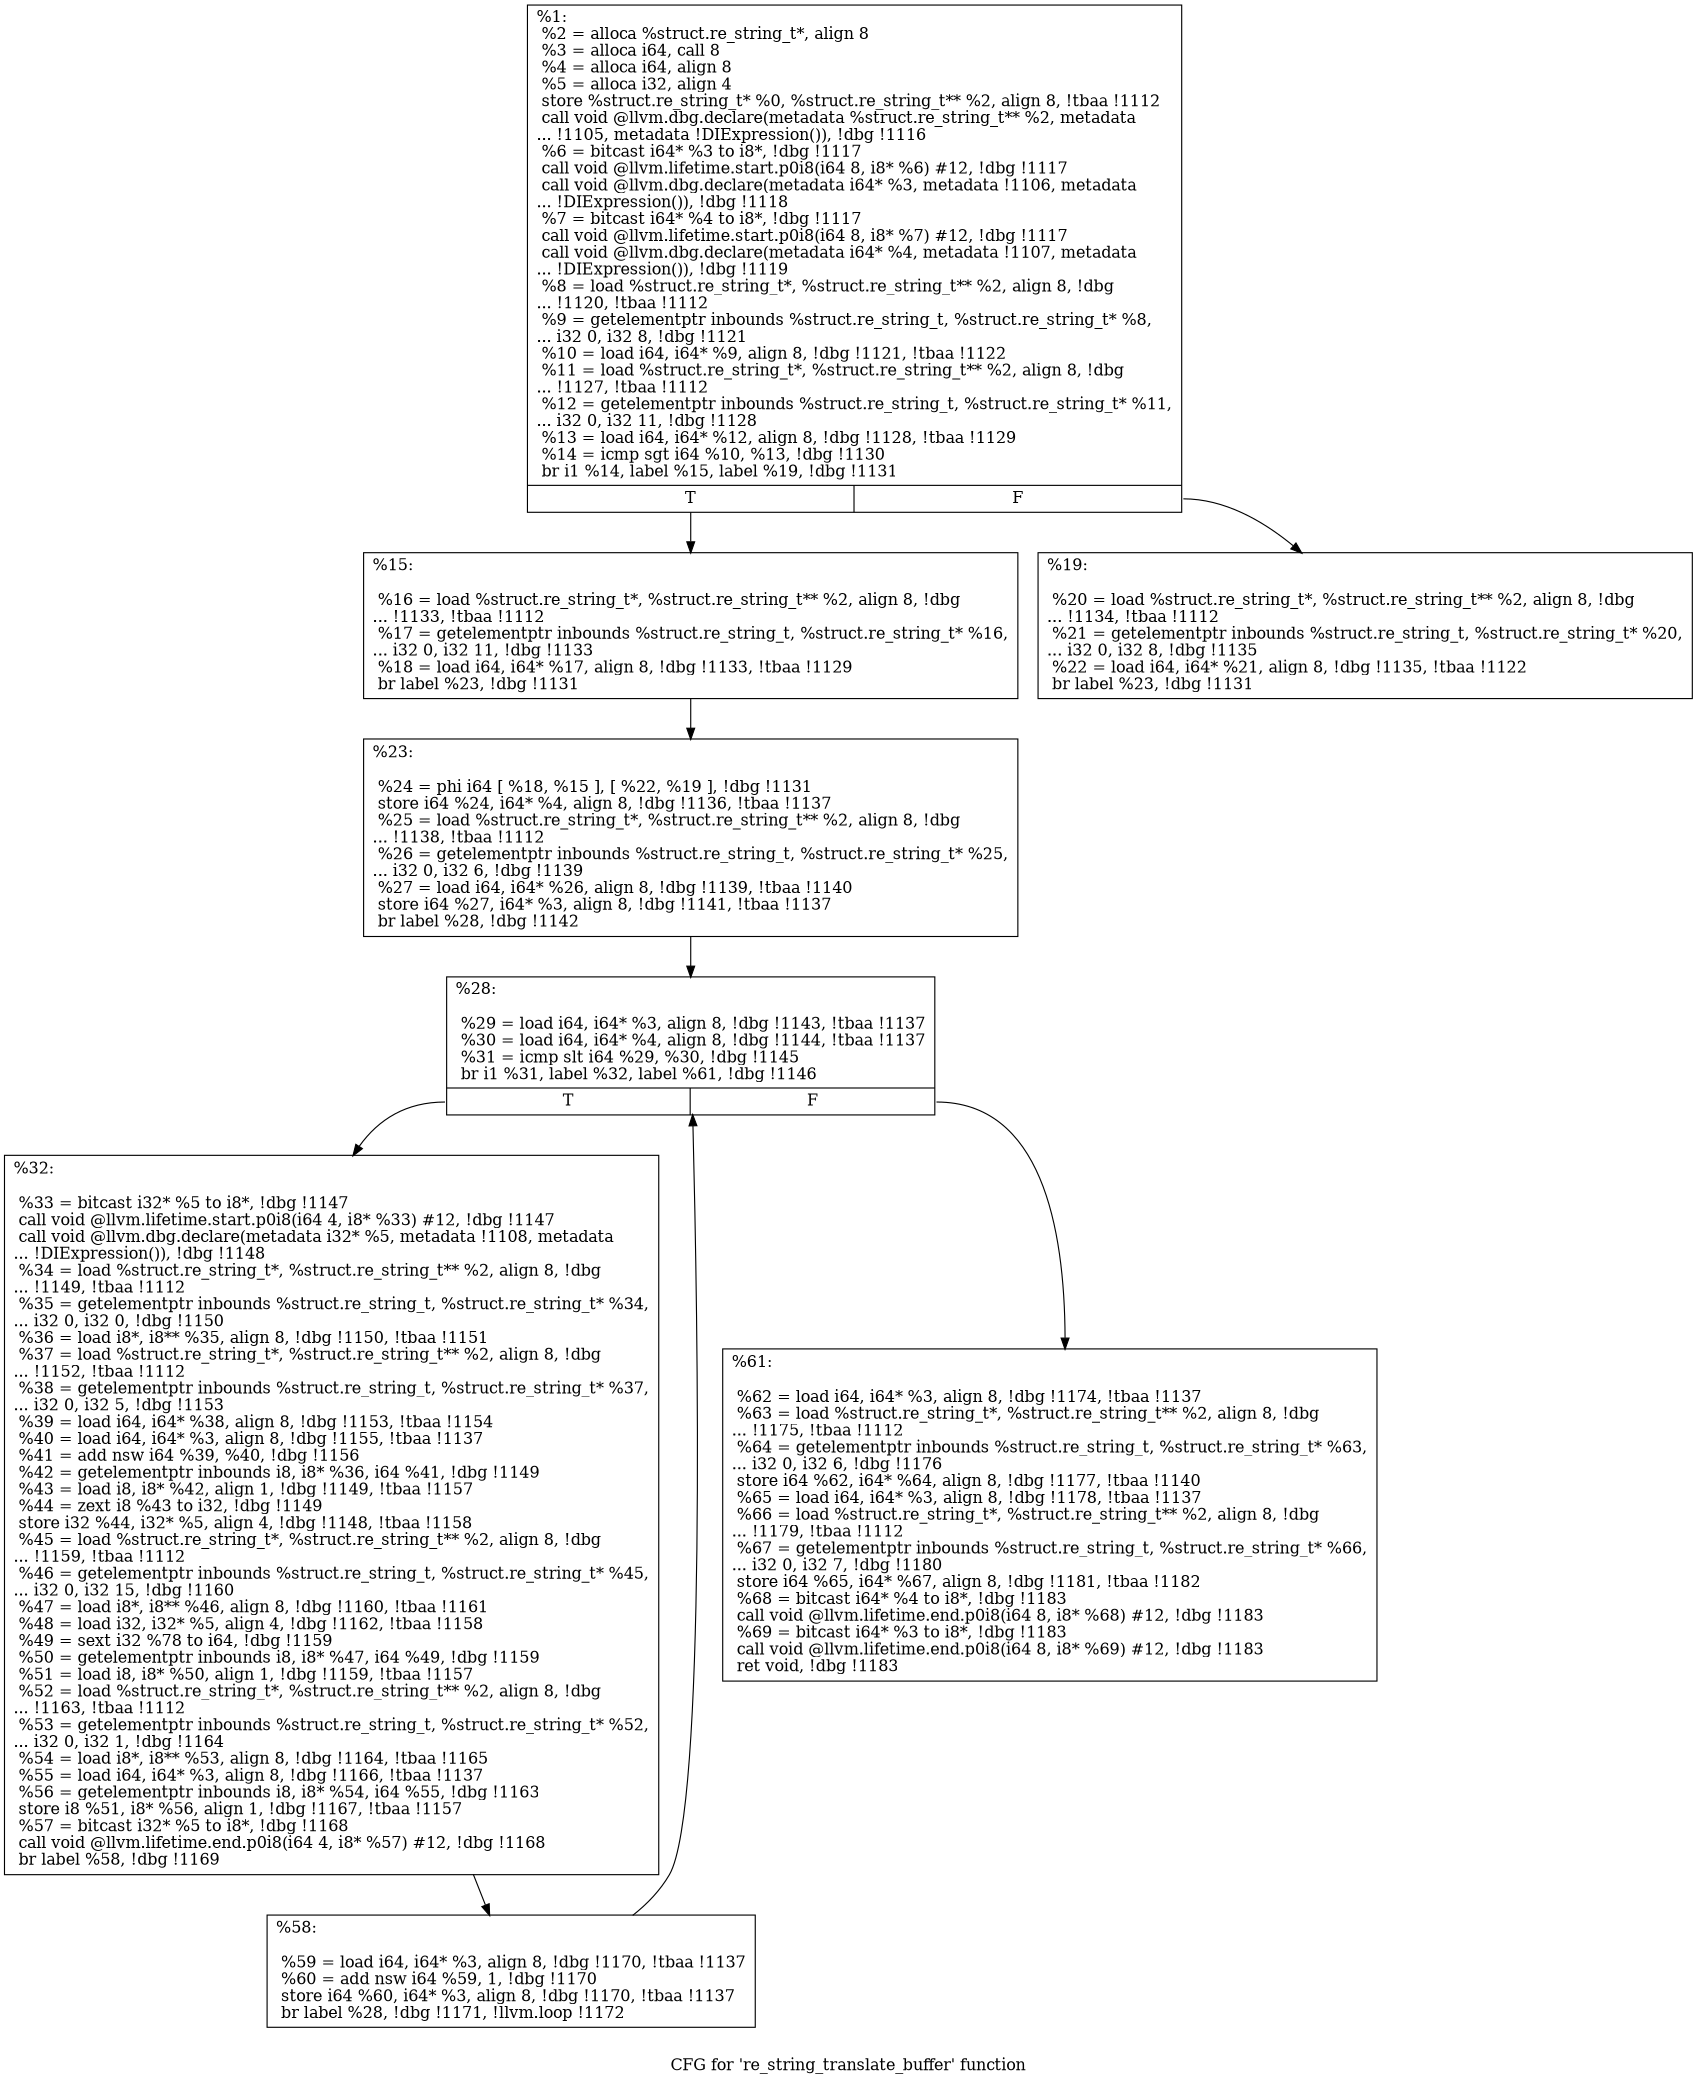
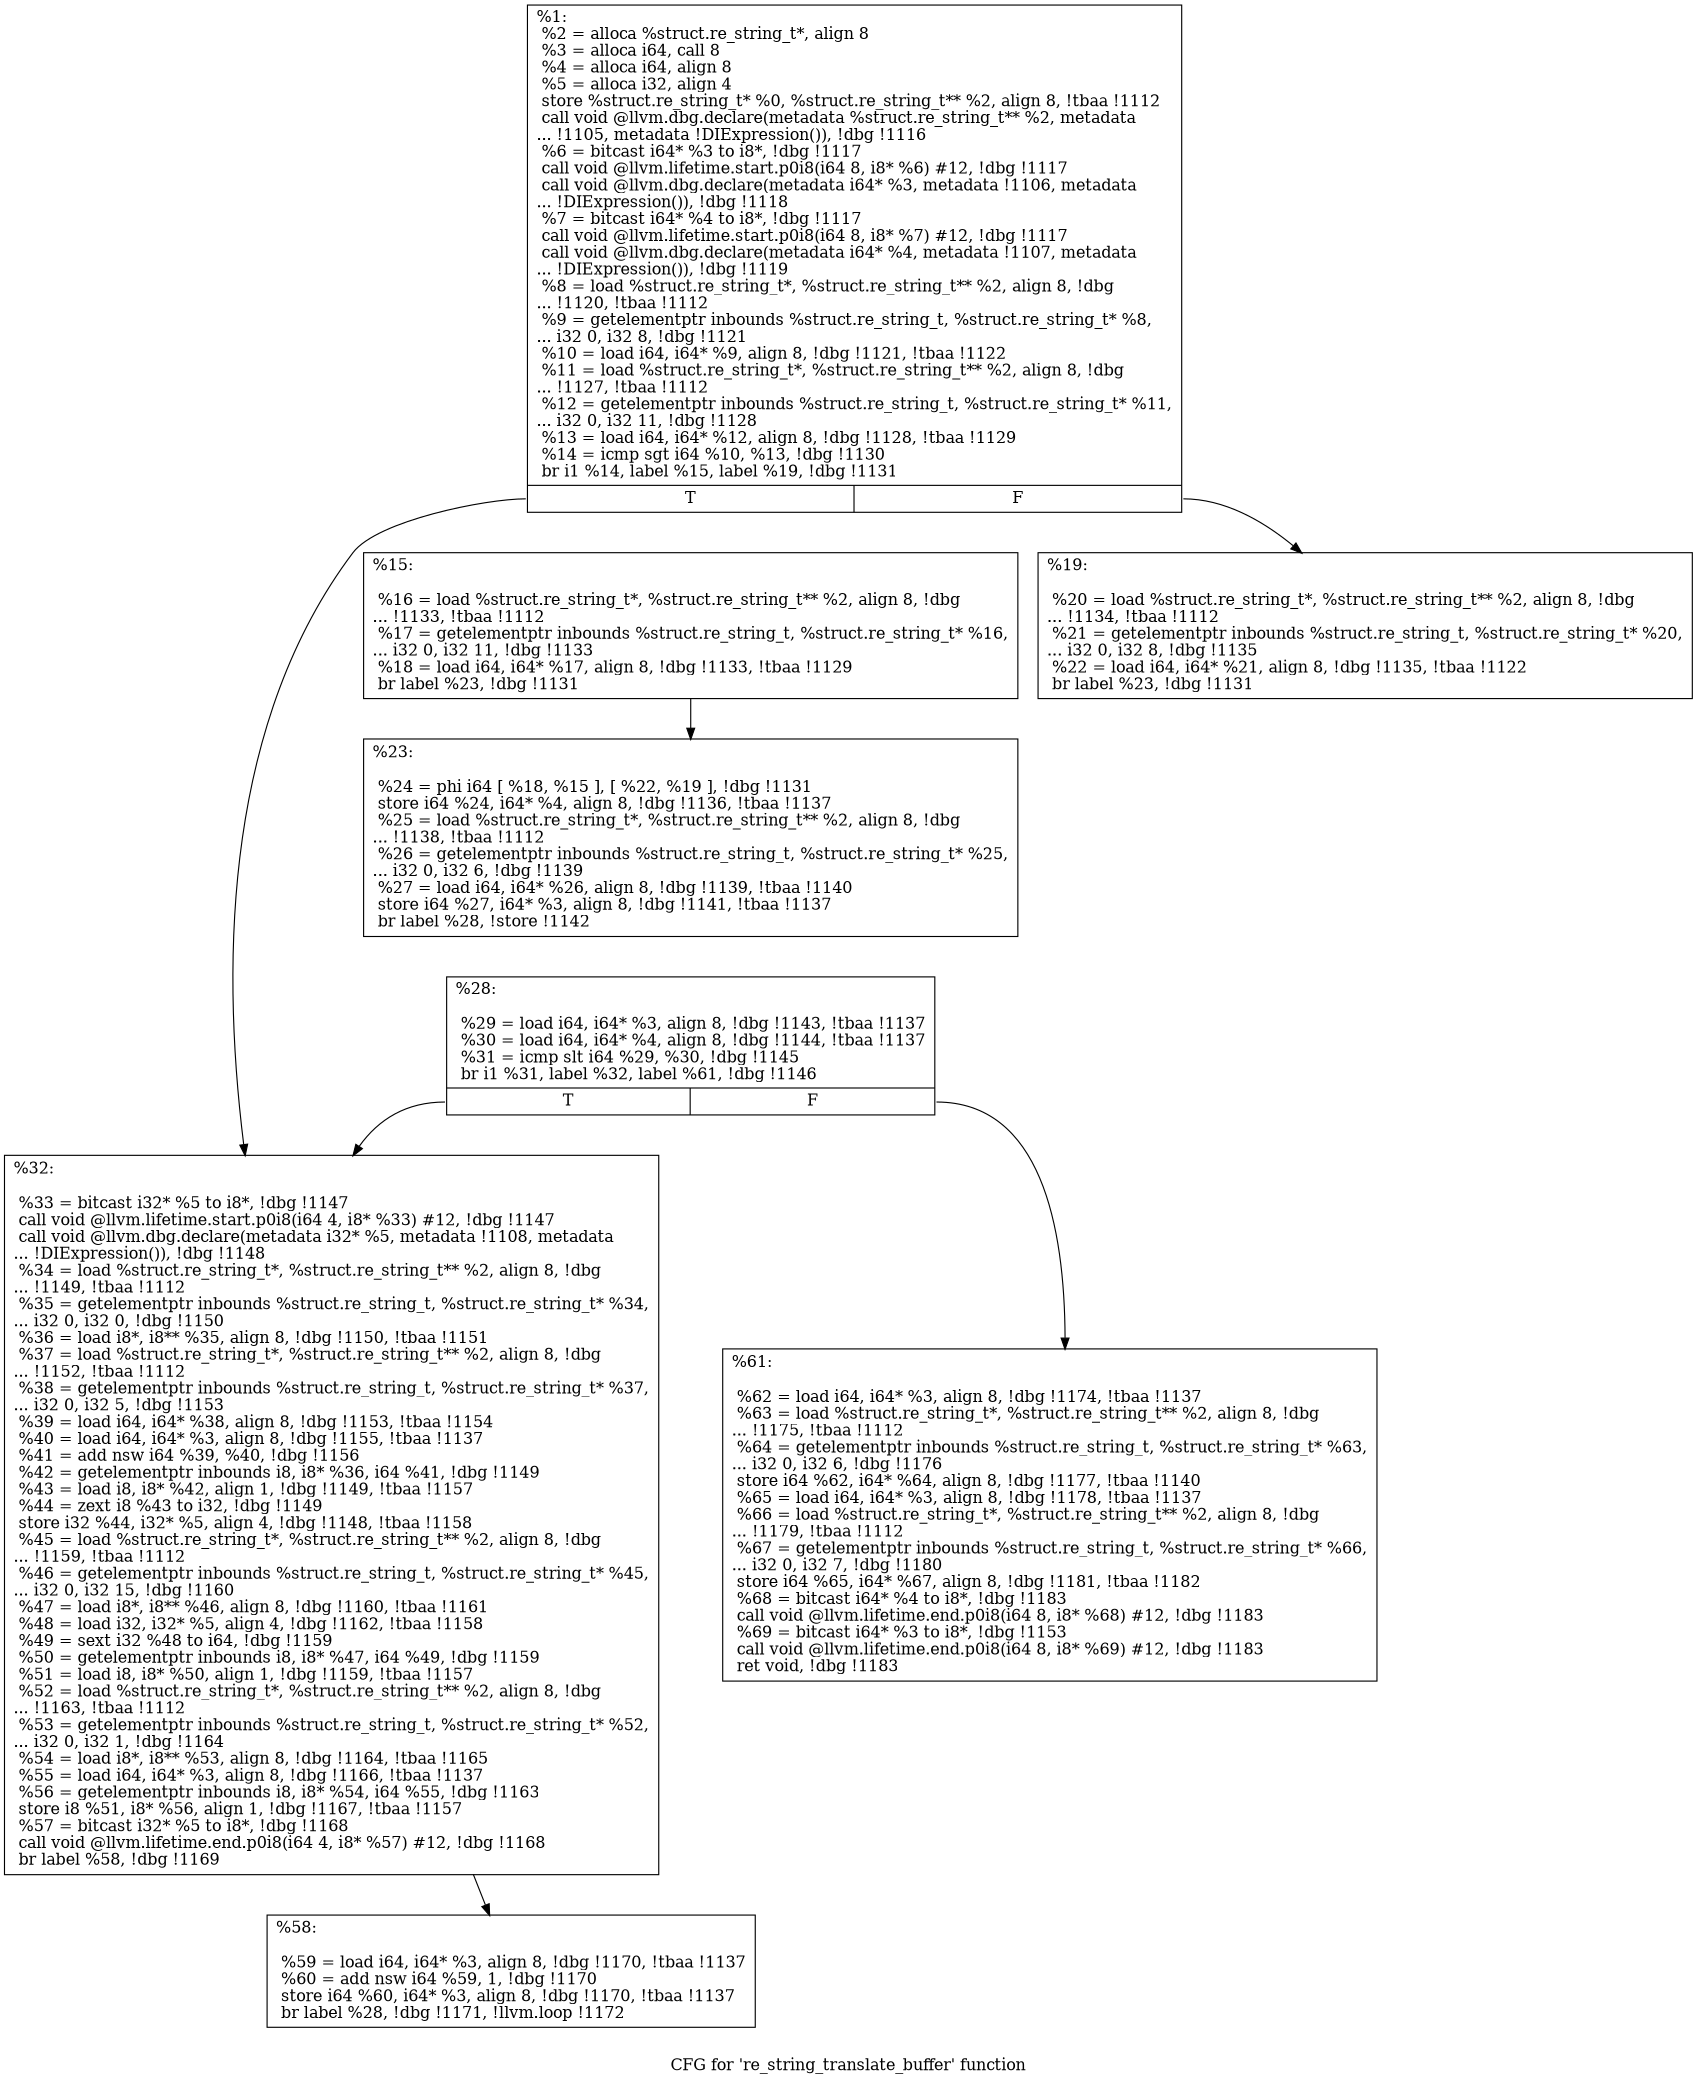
(691, 527) -> (262, 747)
(476, 922) -> (481, 922)
(691, 951) -> none
(697, 1529) -> none
(899, 1633) -> (899, 1633)
(173, 1641) -> (173, 1641)
